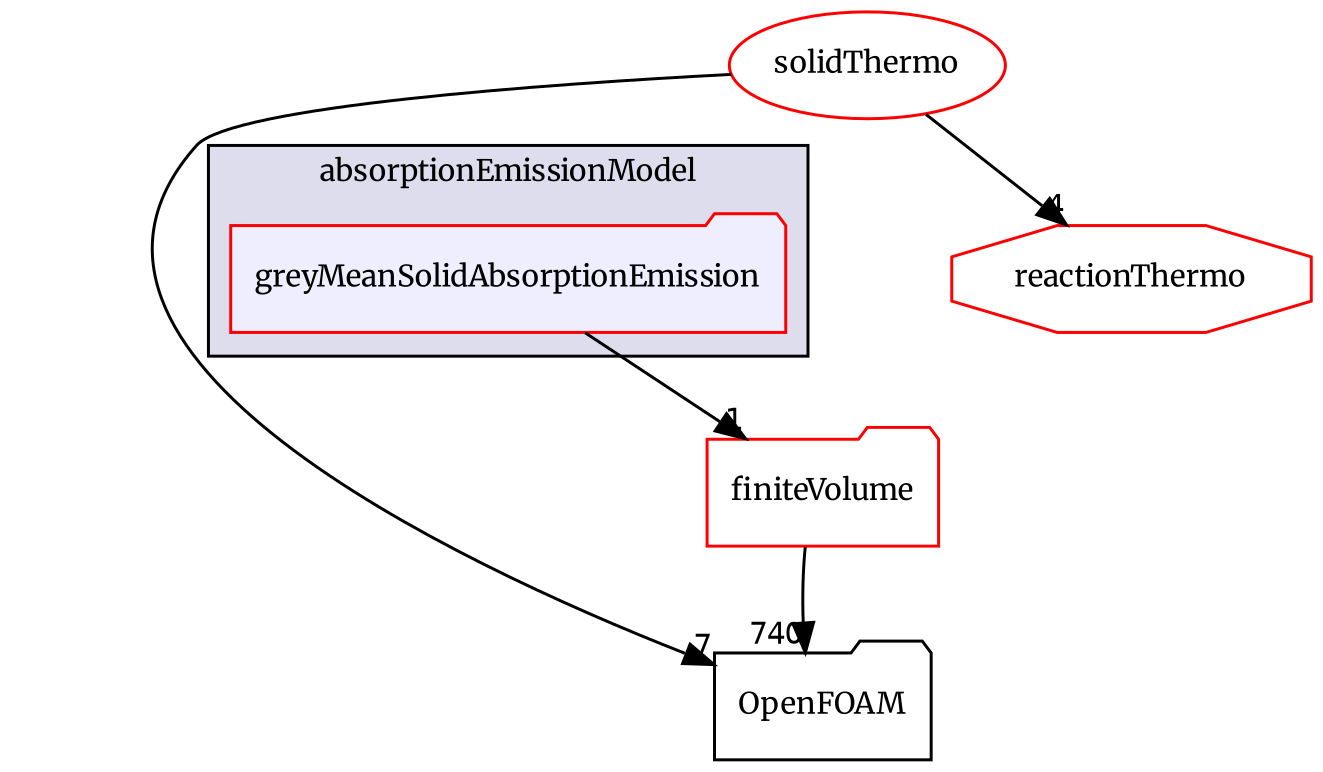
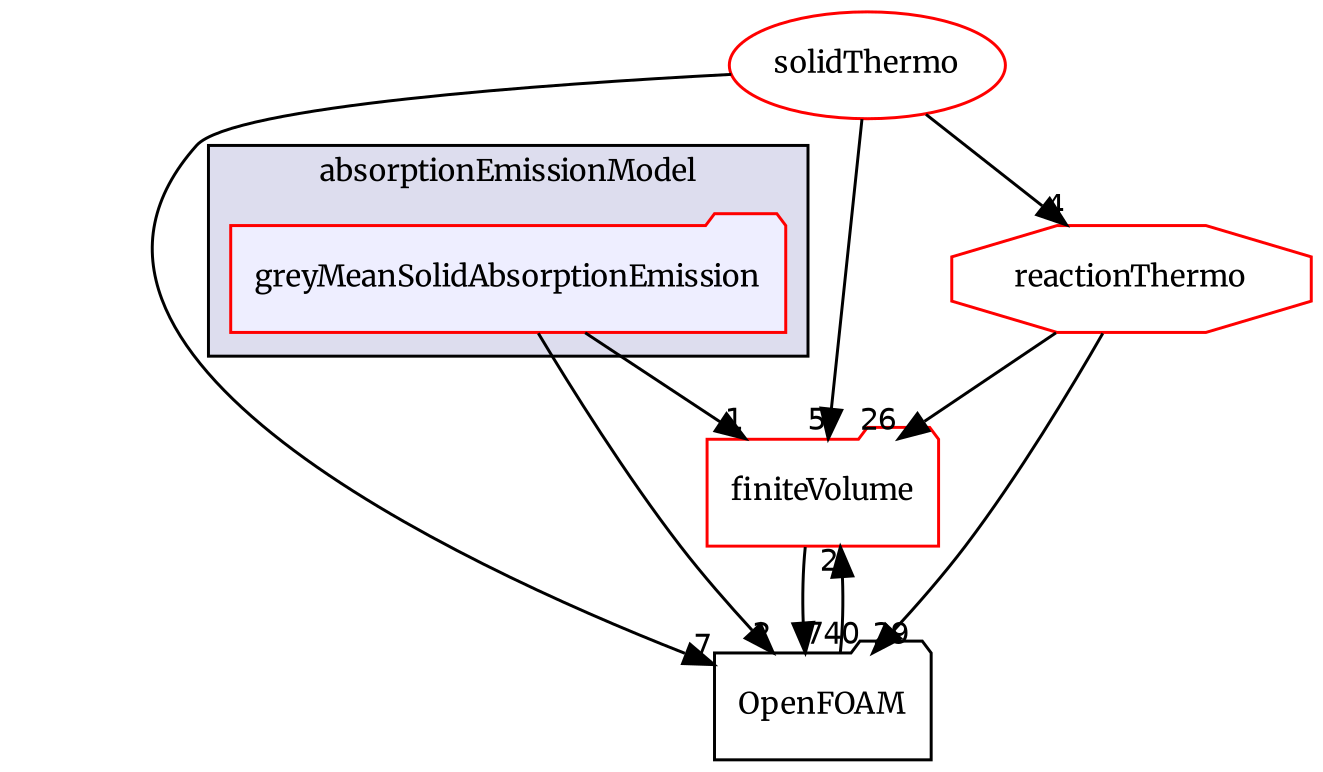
none -> (847, 264)
none -> (990, 377)
none -> (638, 487)
none -> (1006, 488)
none -> (843, 615)
